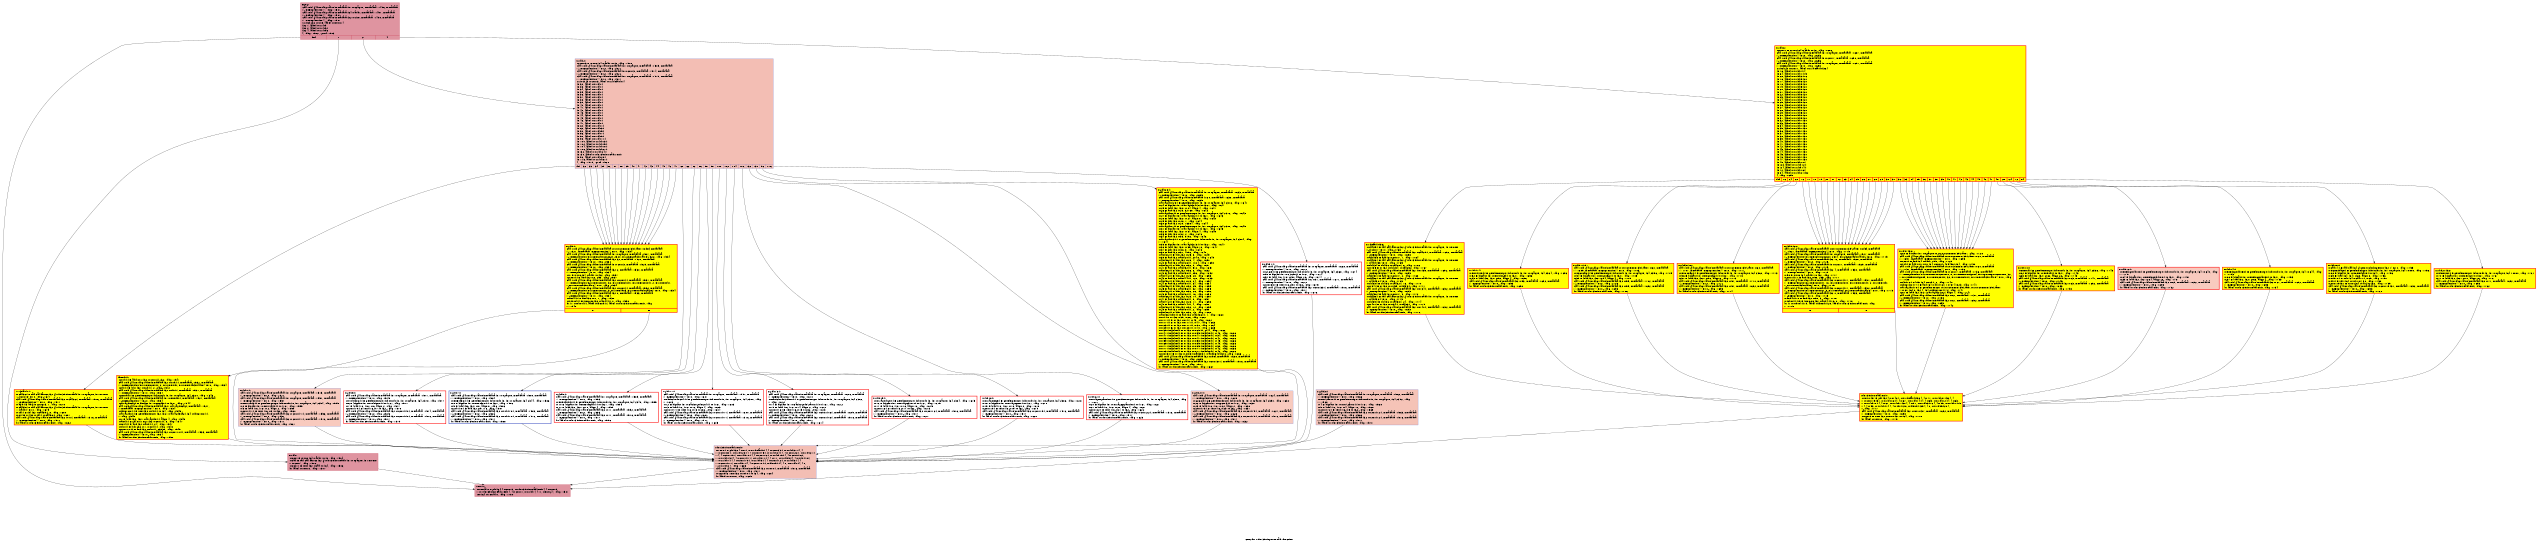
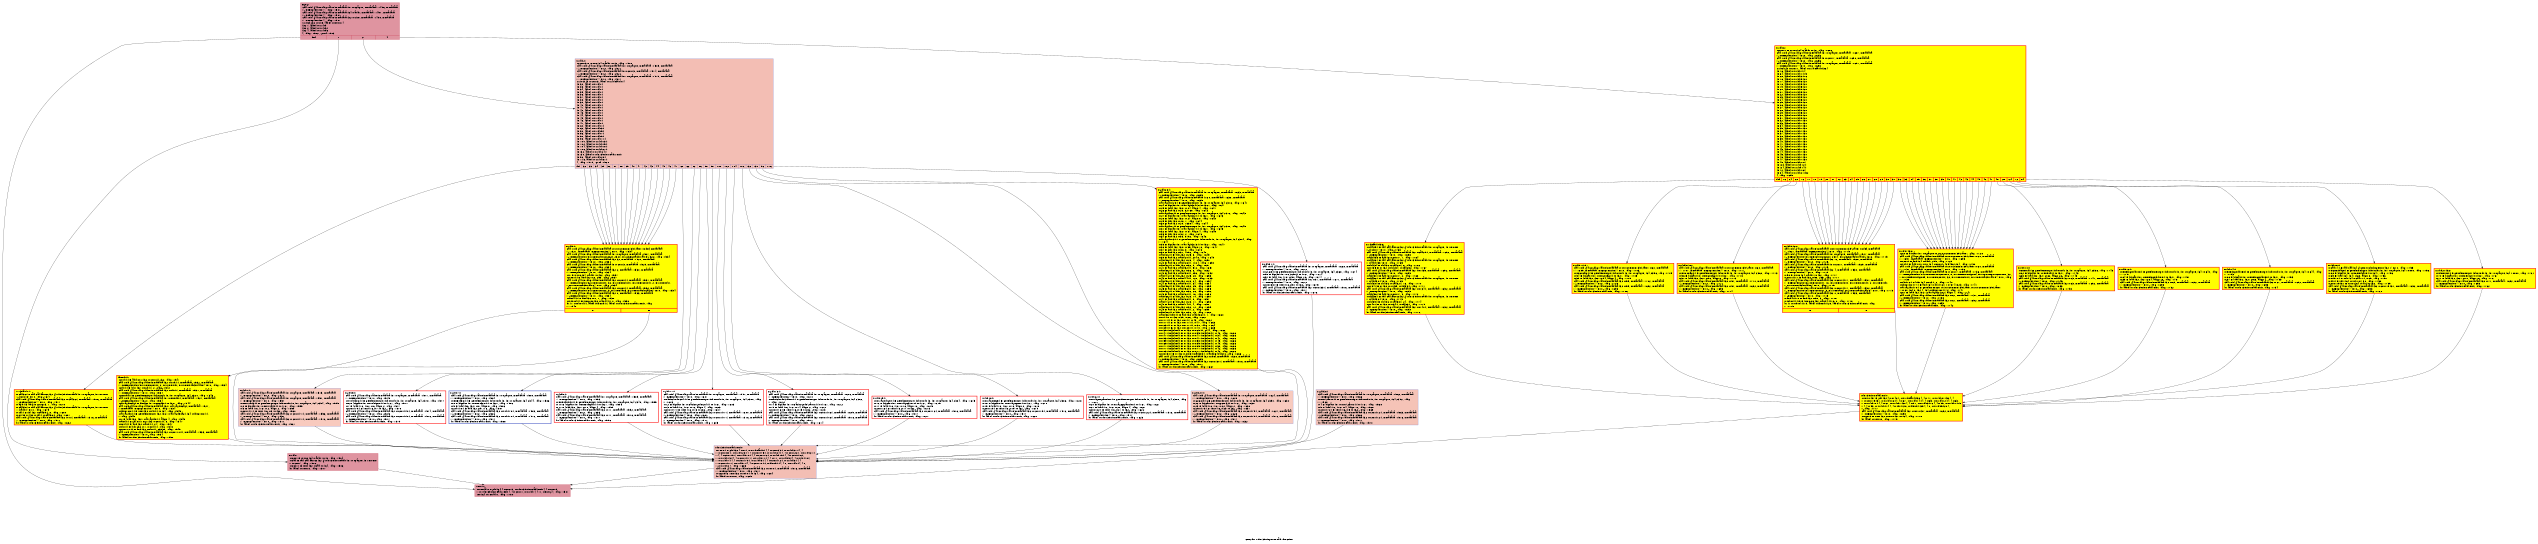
(1518, 278) -> none
(2169, 278) -> (2169, 278)
